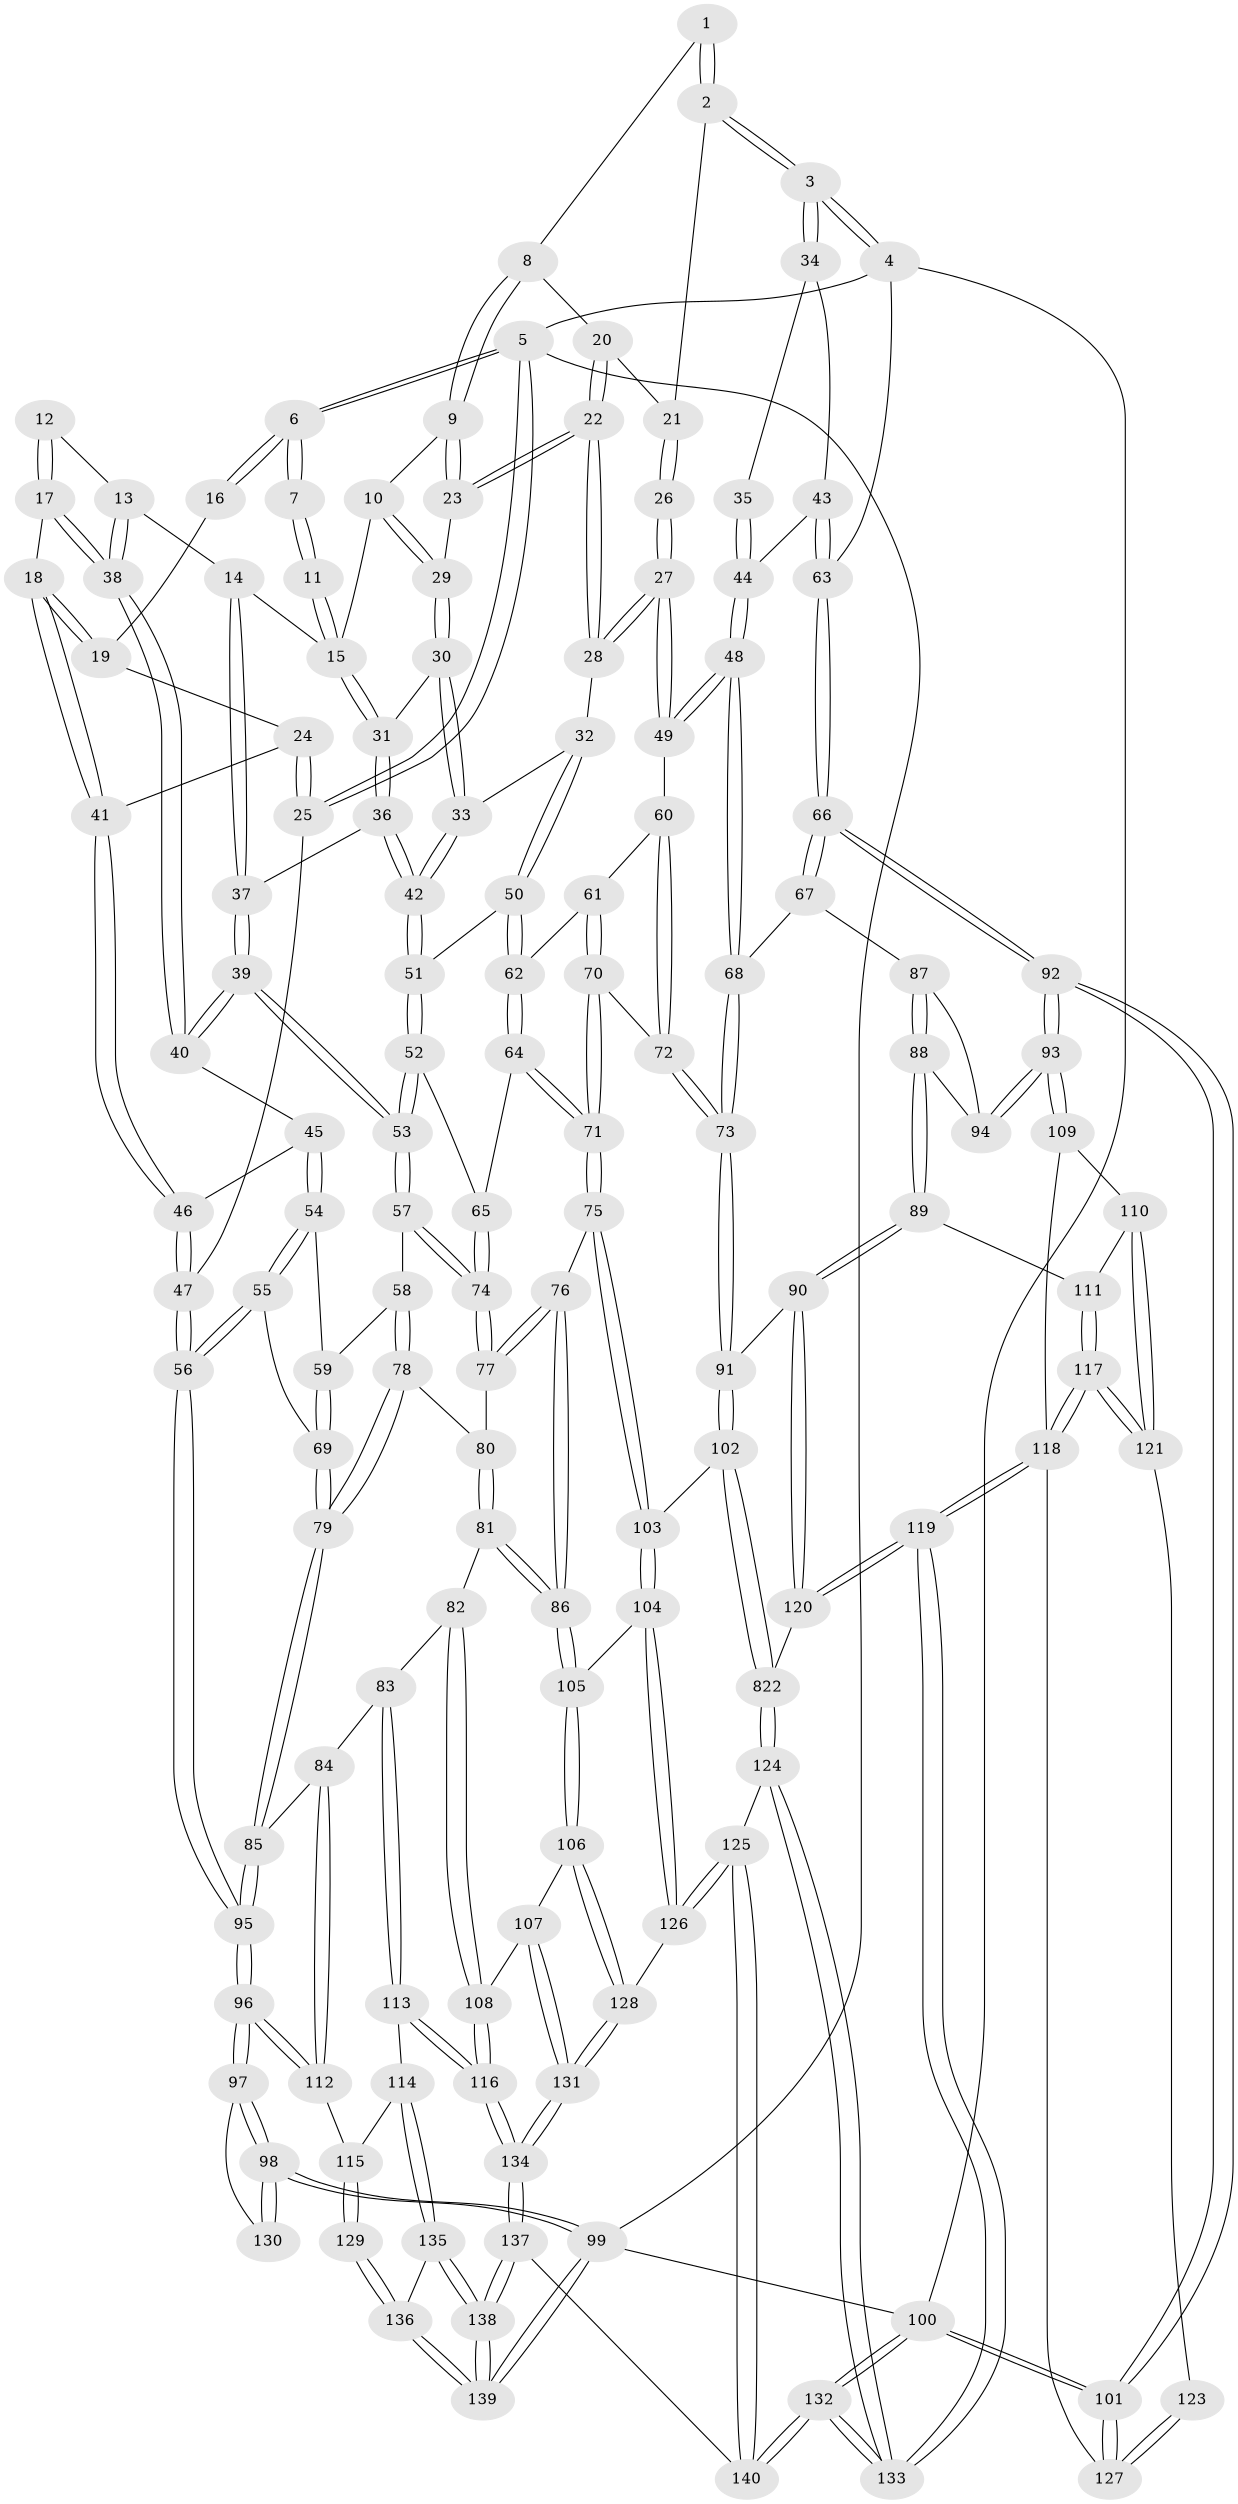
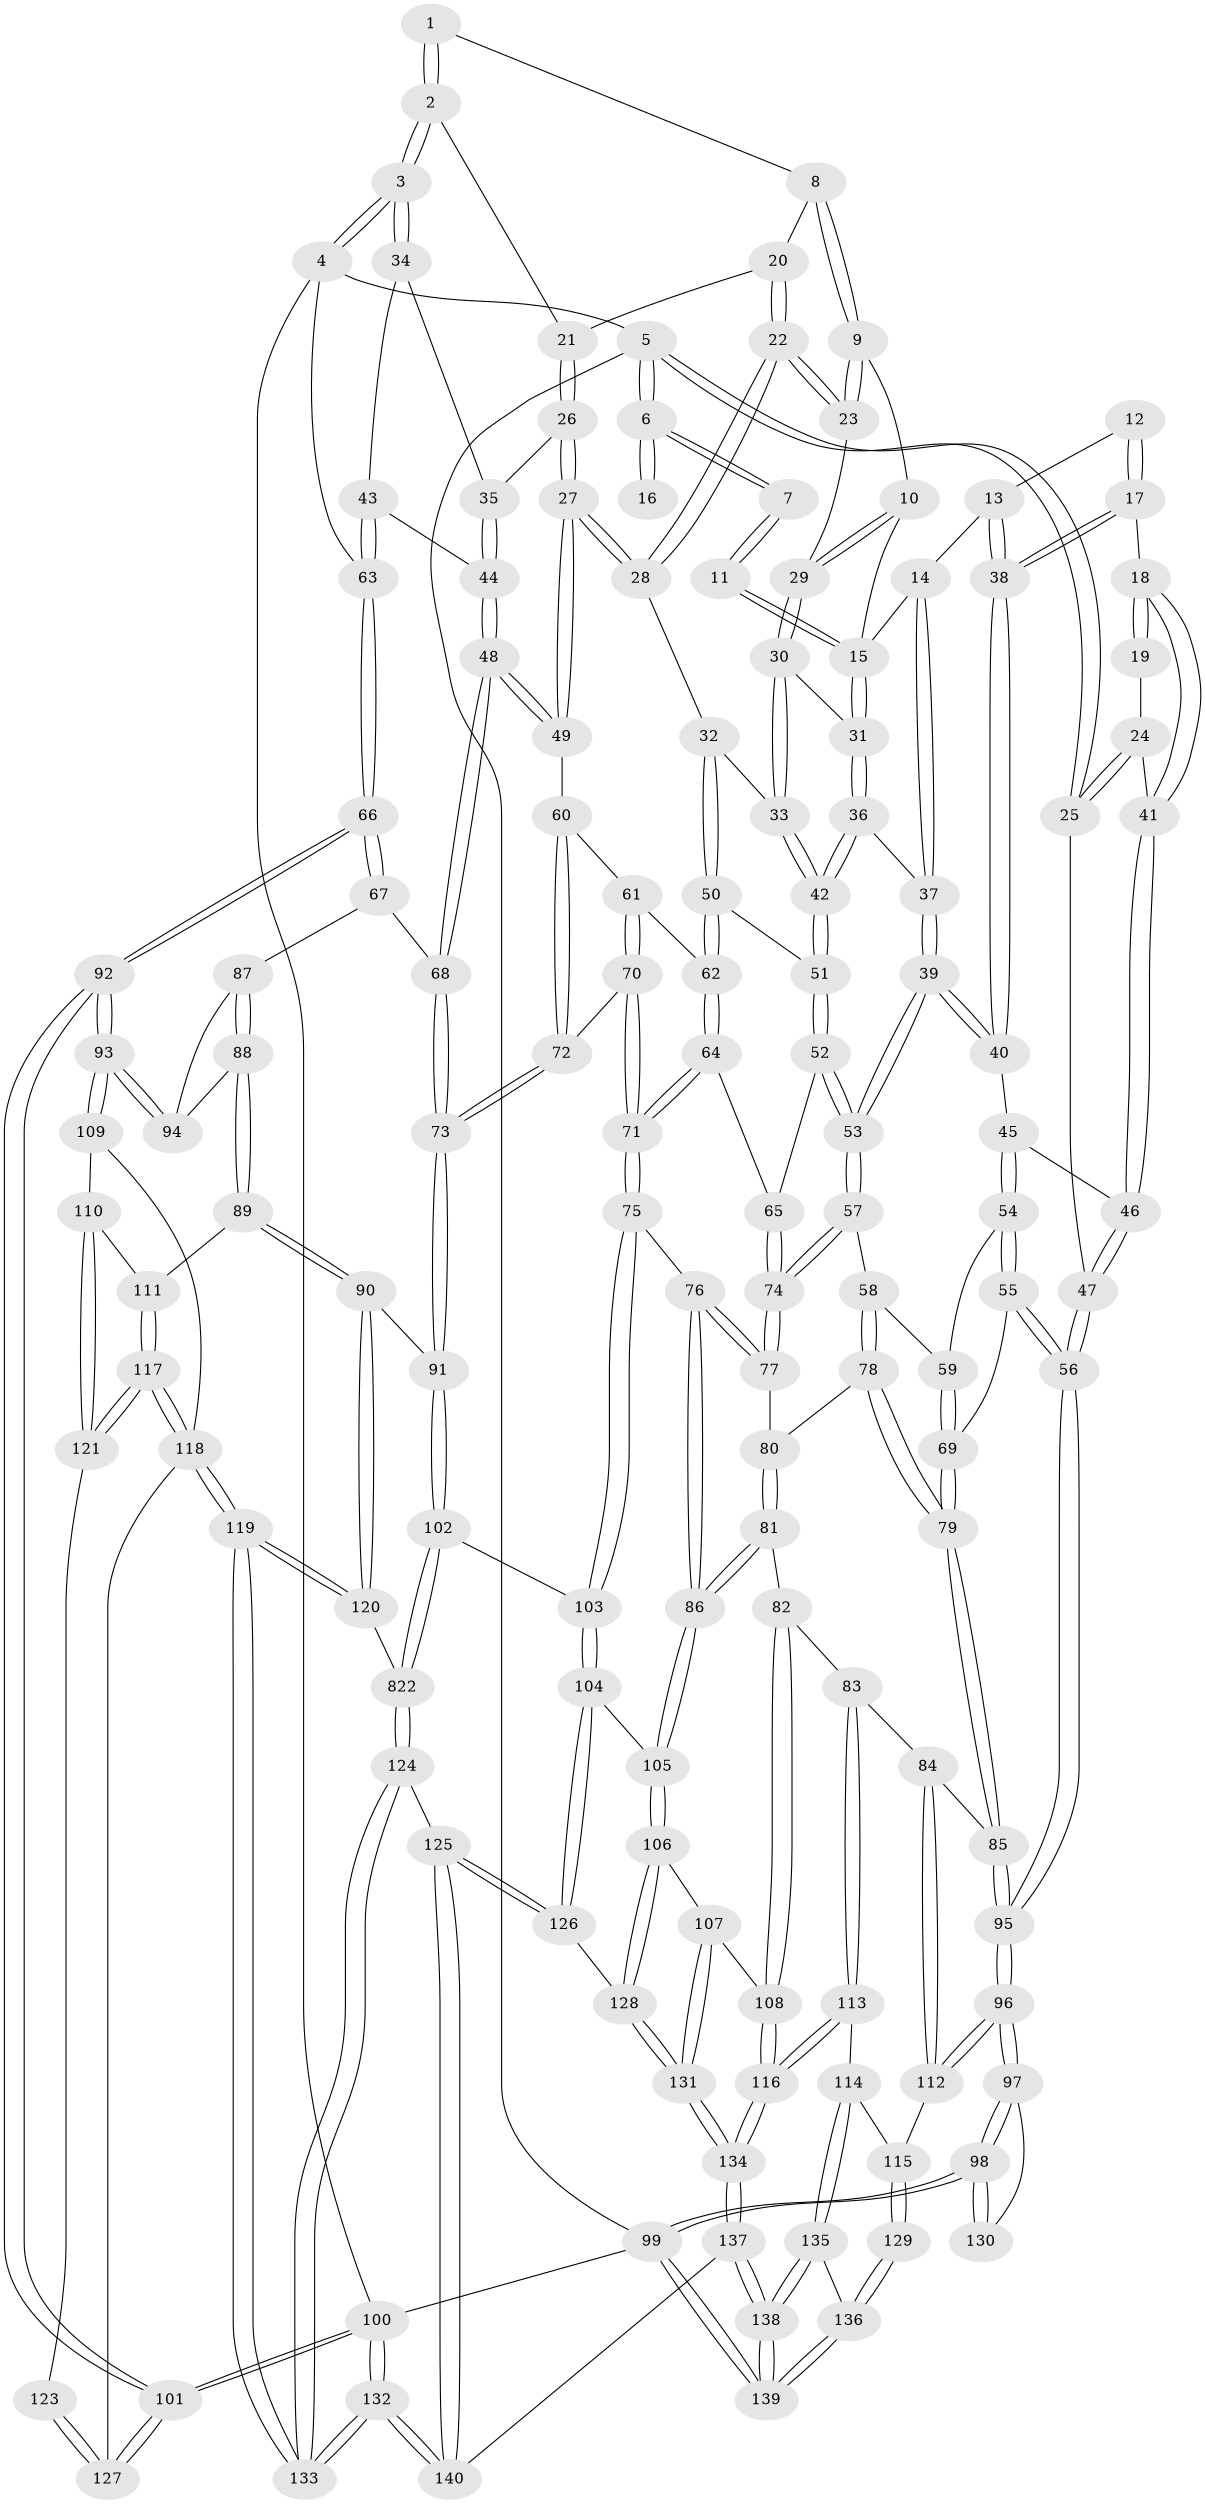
none -> (529, 460)
(165, 582) -> none
